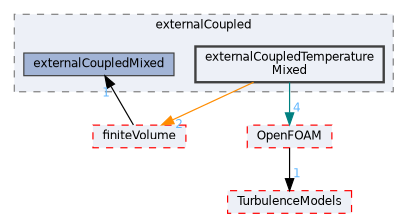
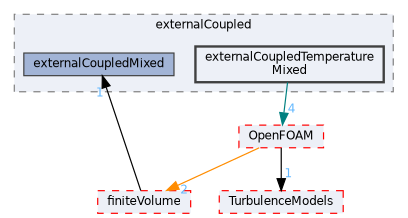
(213, 101) -> (218, 167)
